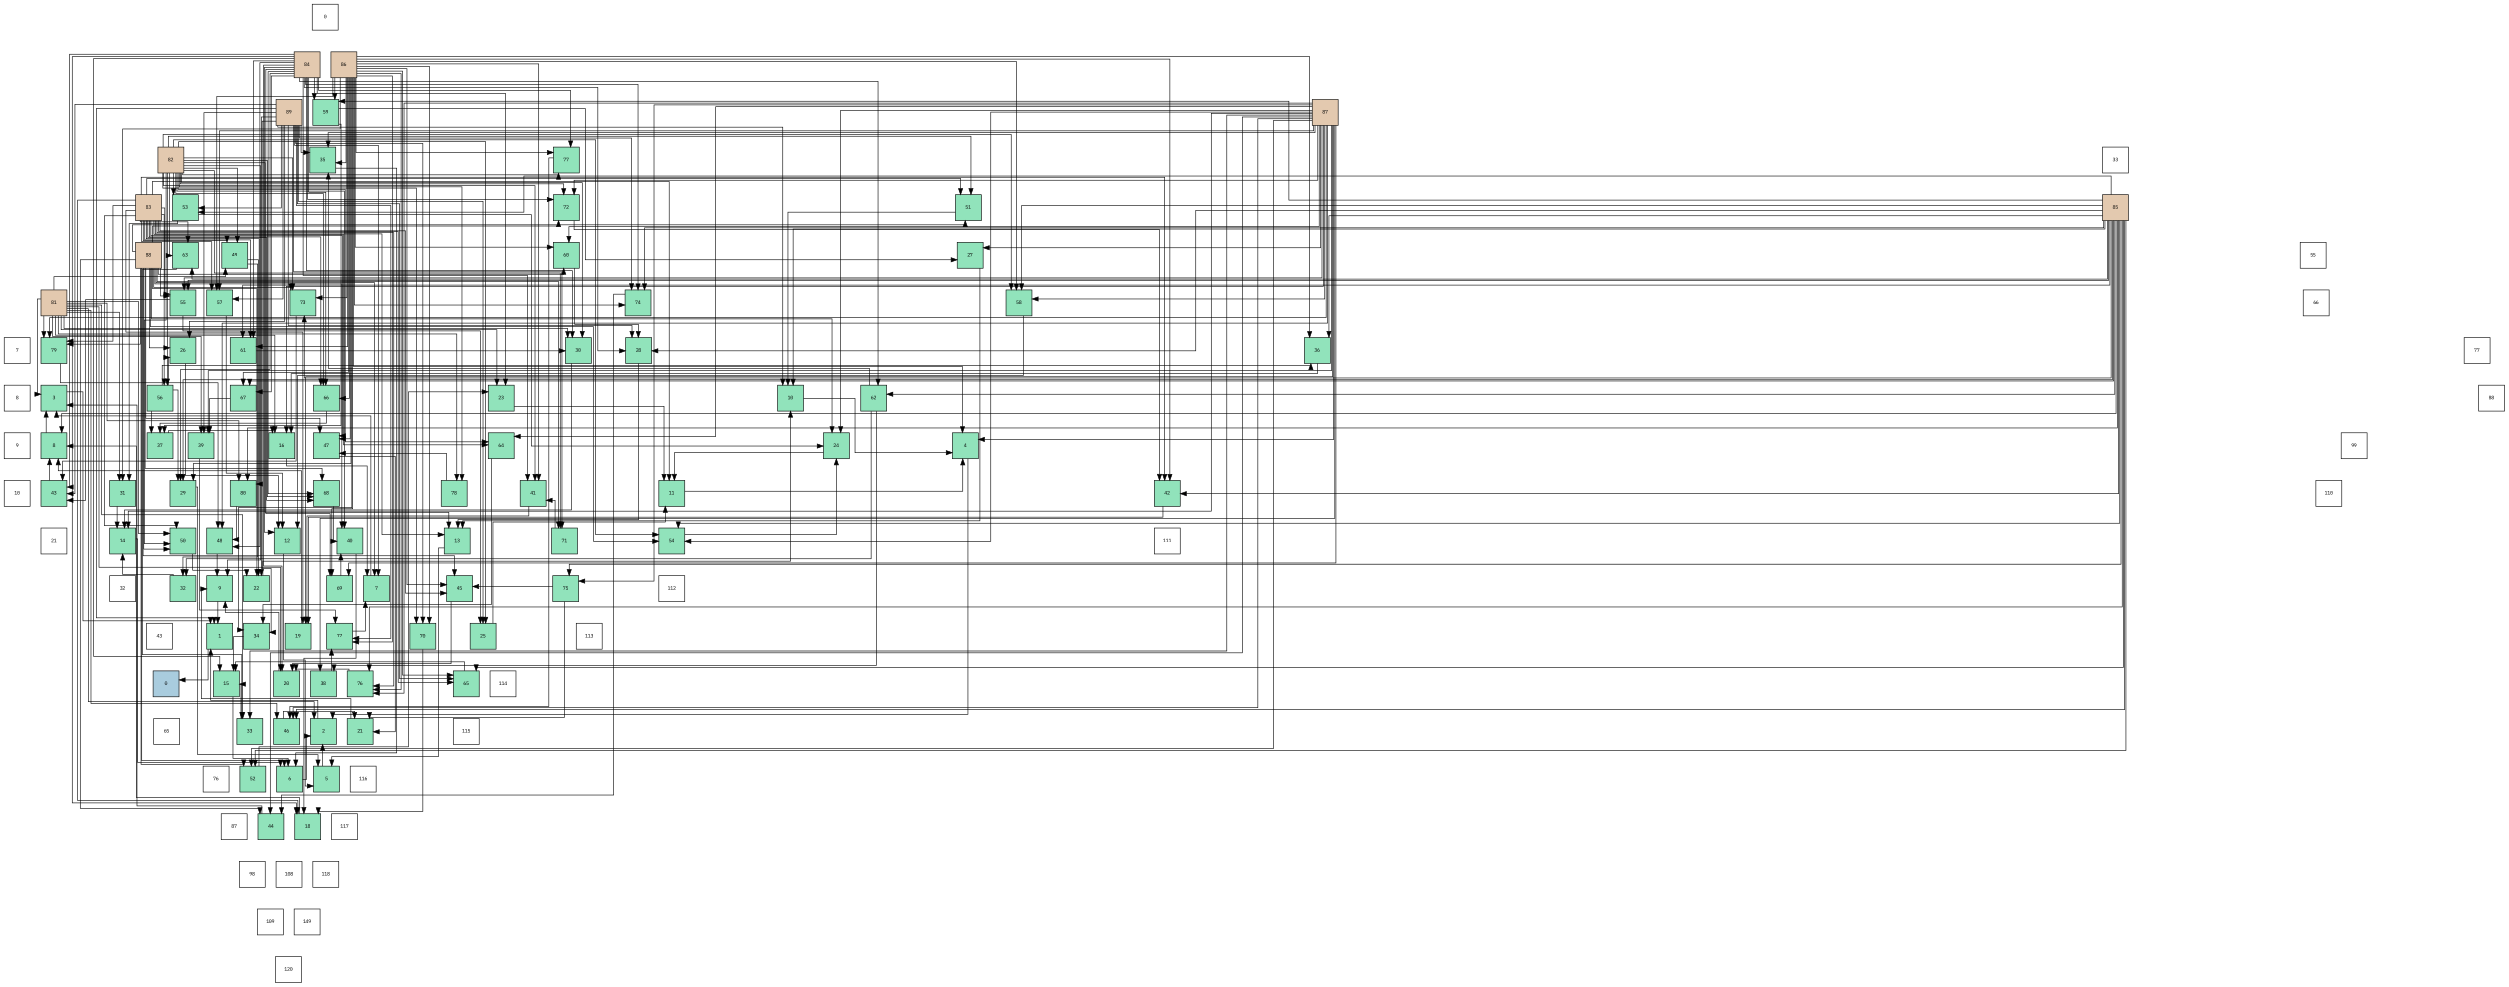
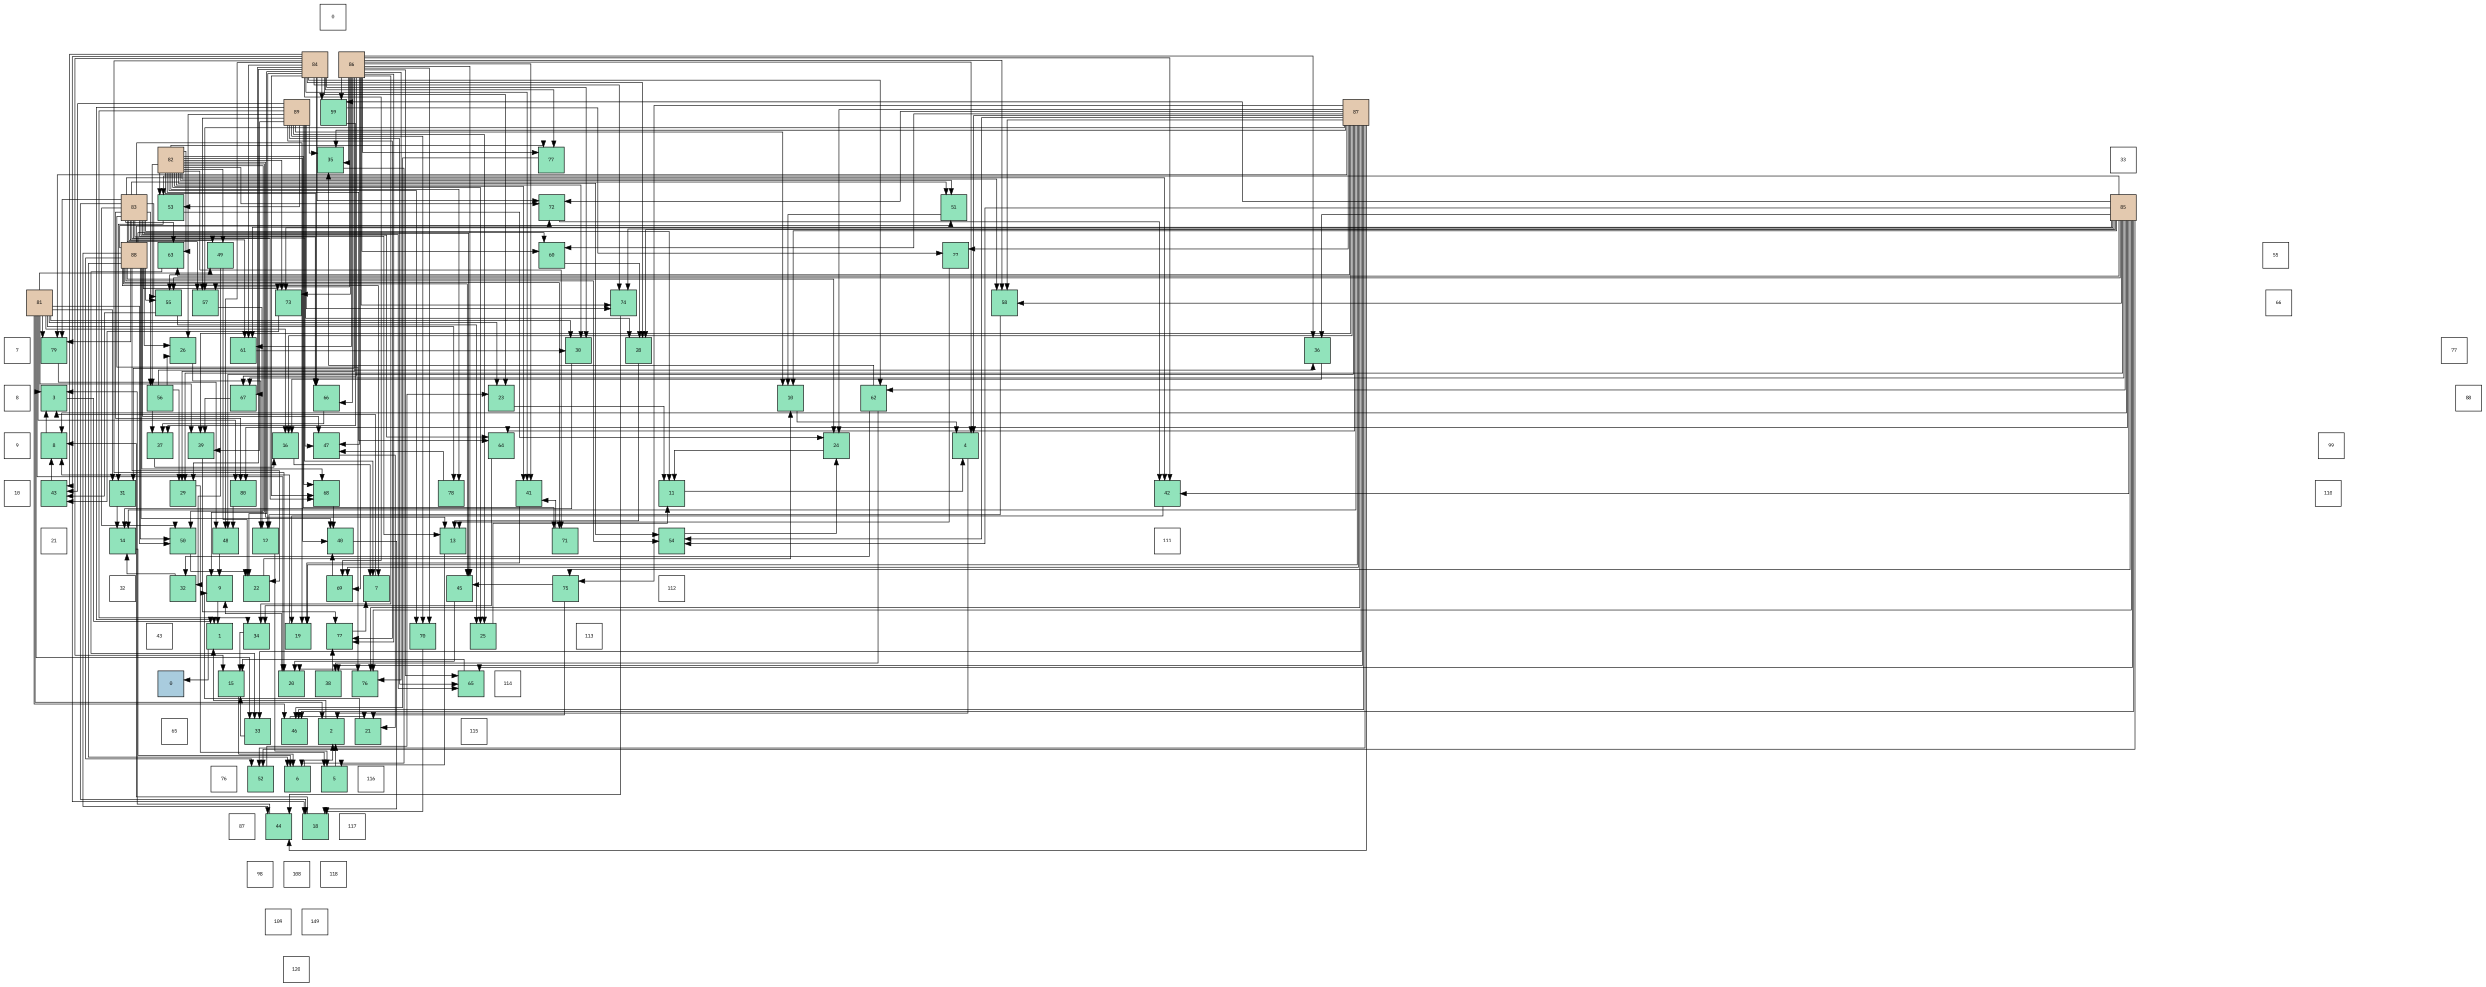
(261, 336) -> (267, 312)
